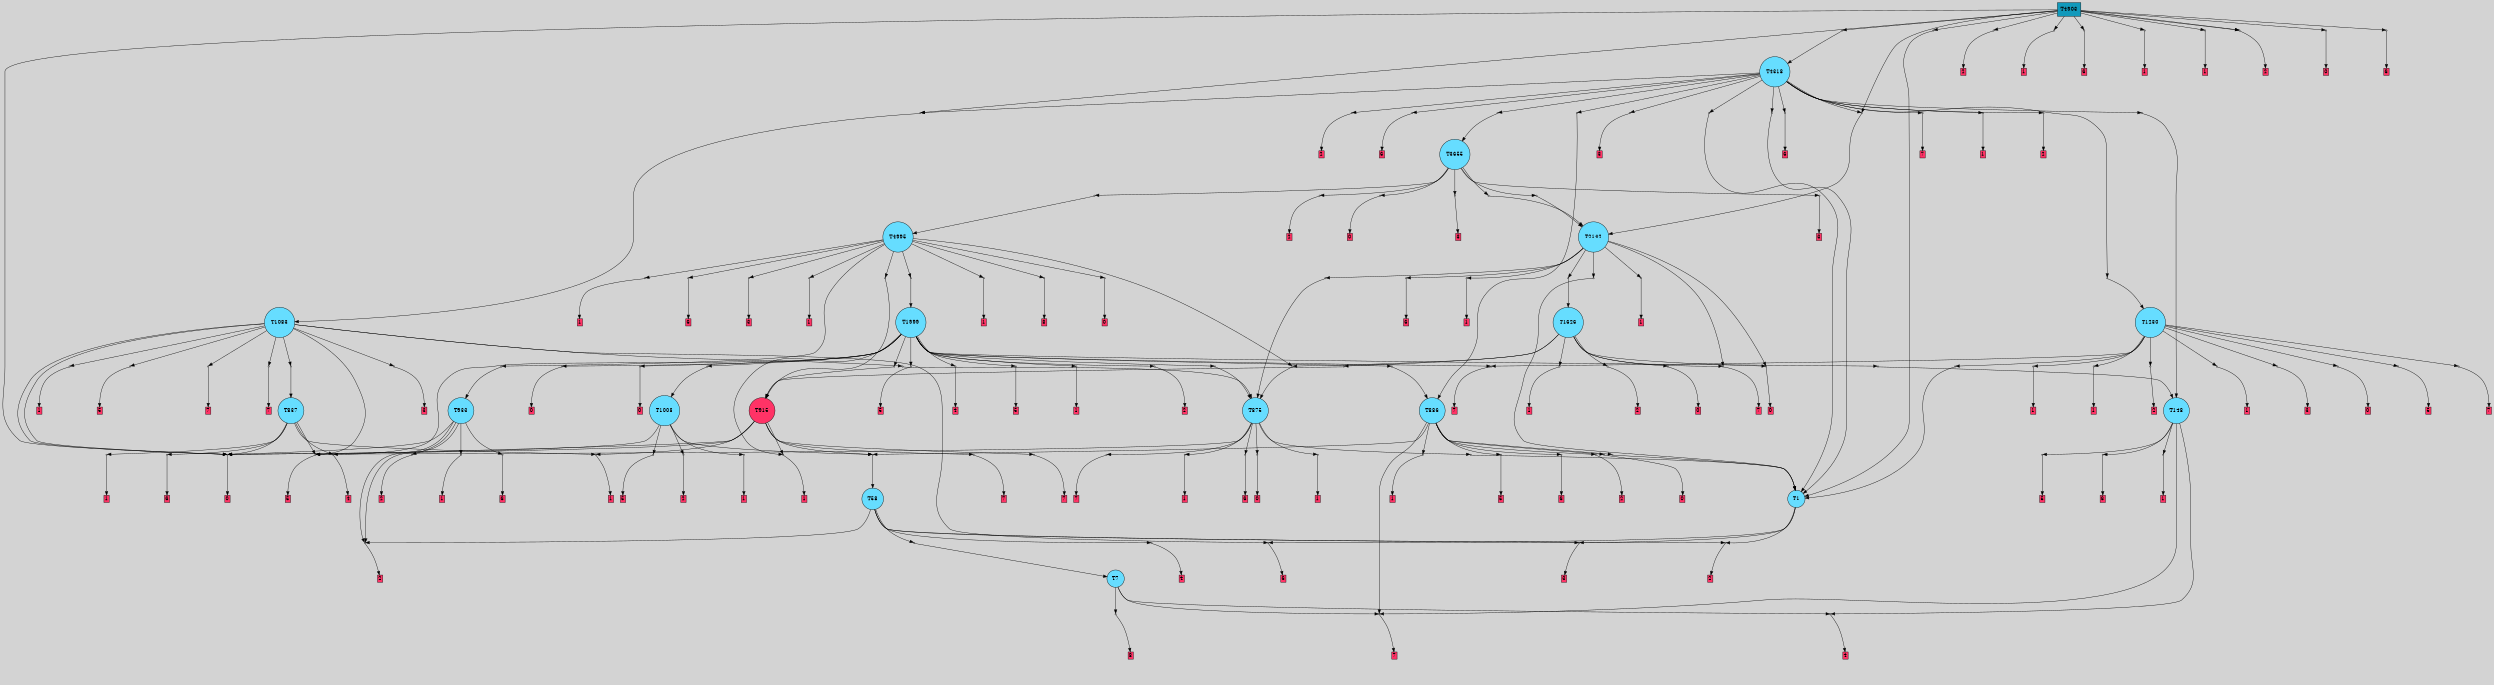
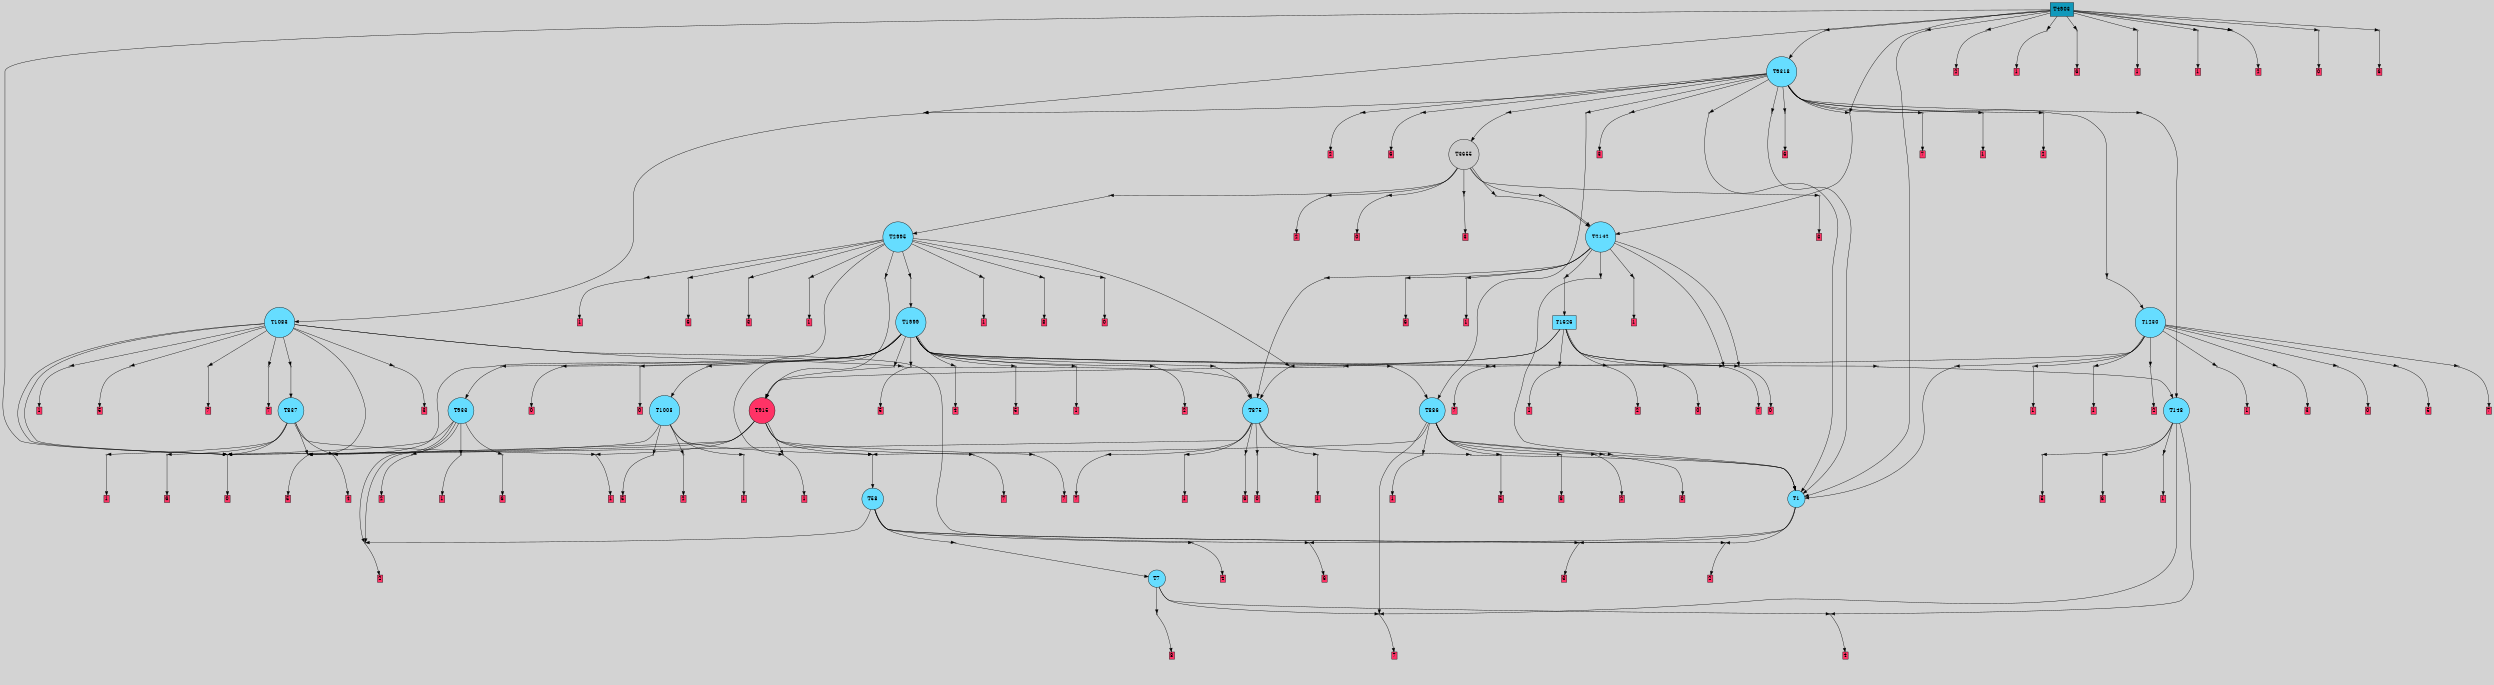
(1775, 72) -> (1782, 72)
(1455, 154) -> (1464, 154)
(898, 237) -> (898, 237)
(1568, 322) -> (1564, 322)
